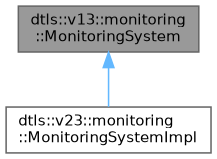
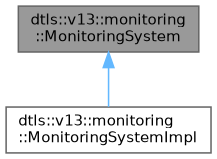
(109, 130) -> (109, 130)
